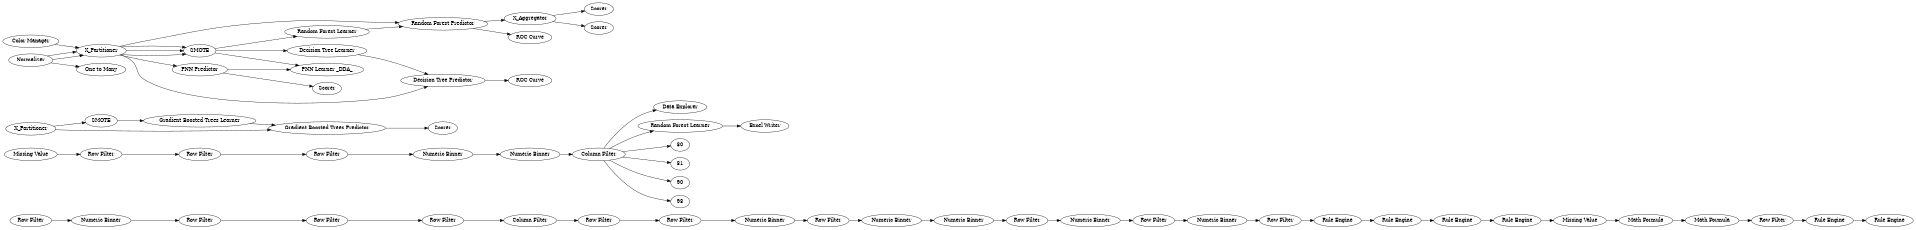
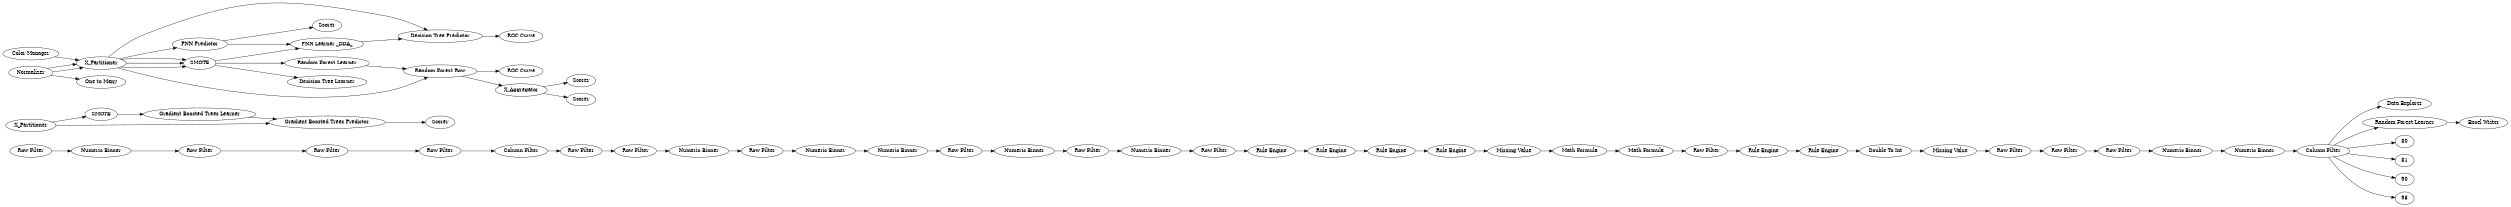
(443, 24) -> (440, 71)
(392, 62) -> (380, 40)
none -> (1886, 151)
